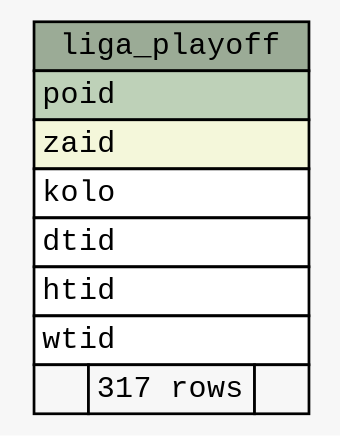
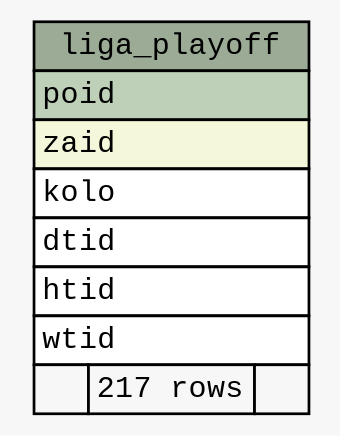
(172, 388) -> (172, 388)
